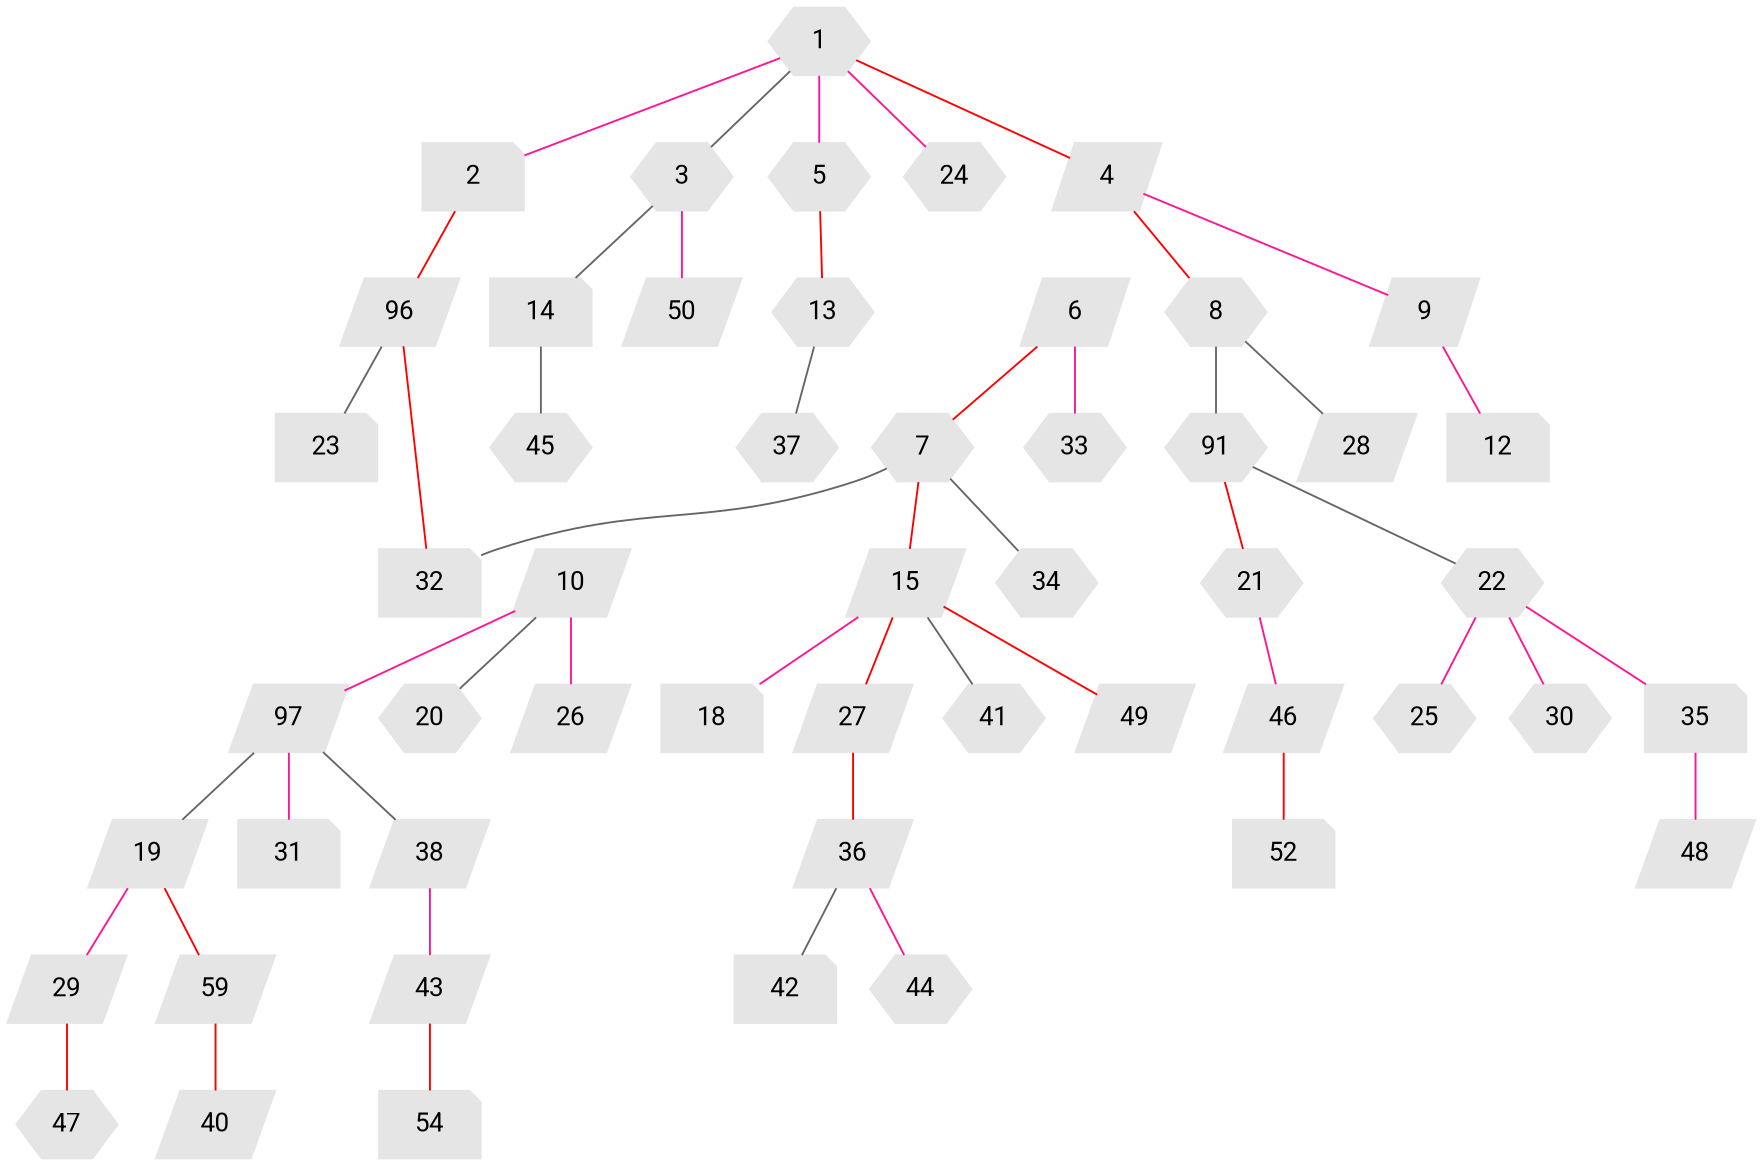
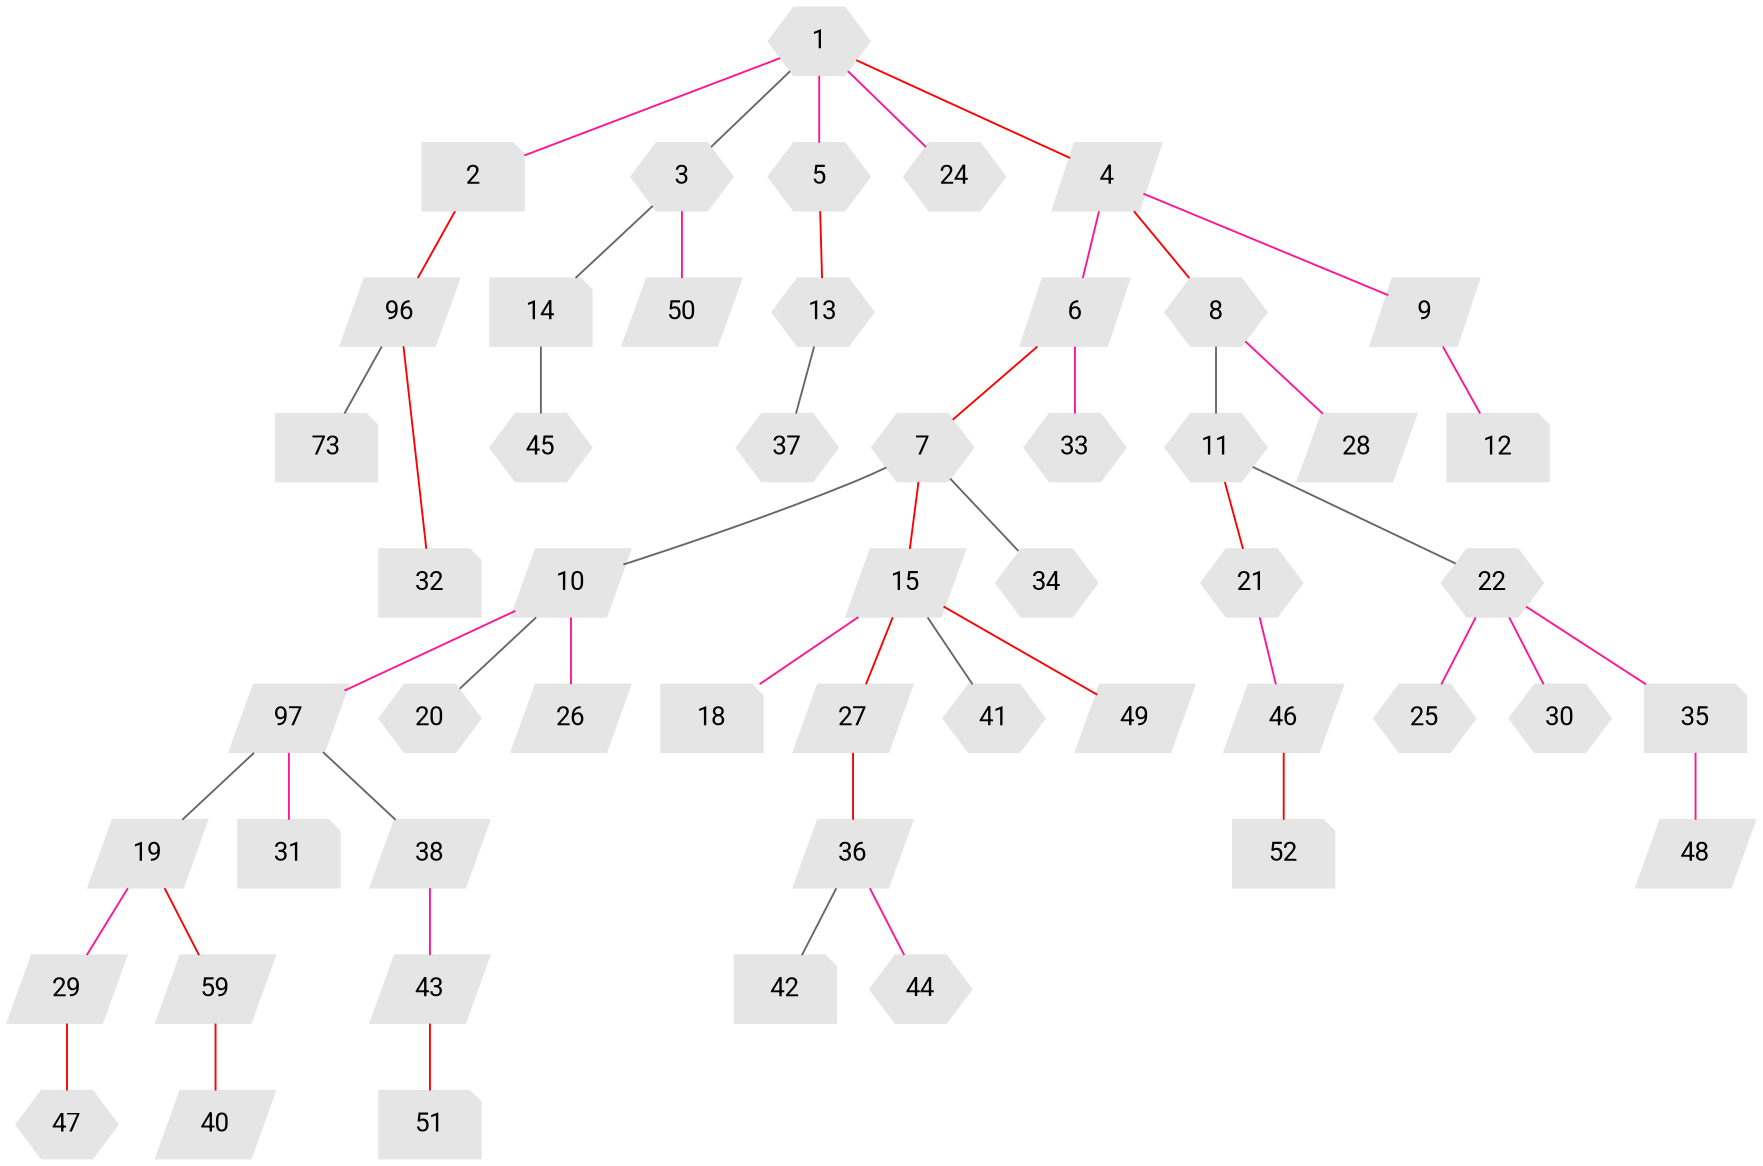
none -> (1091, 245)
(1284, 378) -> (1284, 378)
(327, 448) -> (327, 448)
(1216, 448) -> (1216, 448)
(685, 514) -> (756, 519)
(430, 1125) -> (430, 1125)
